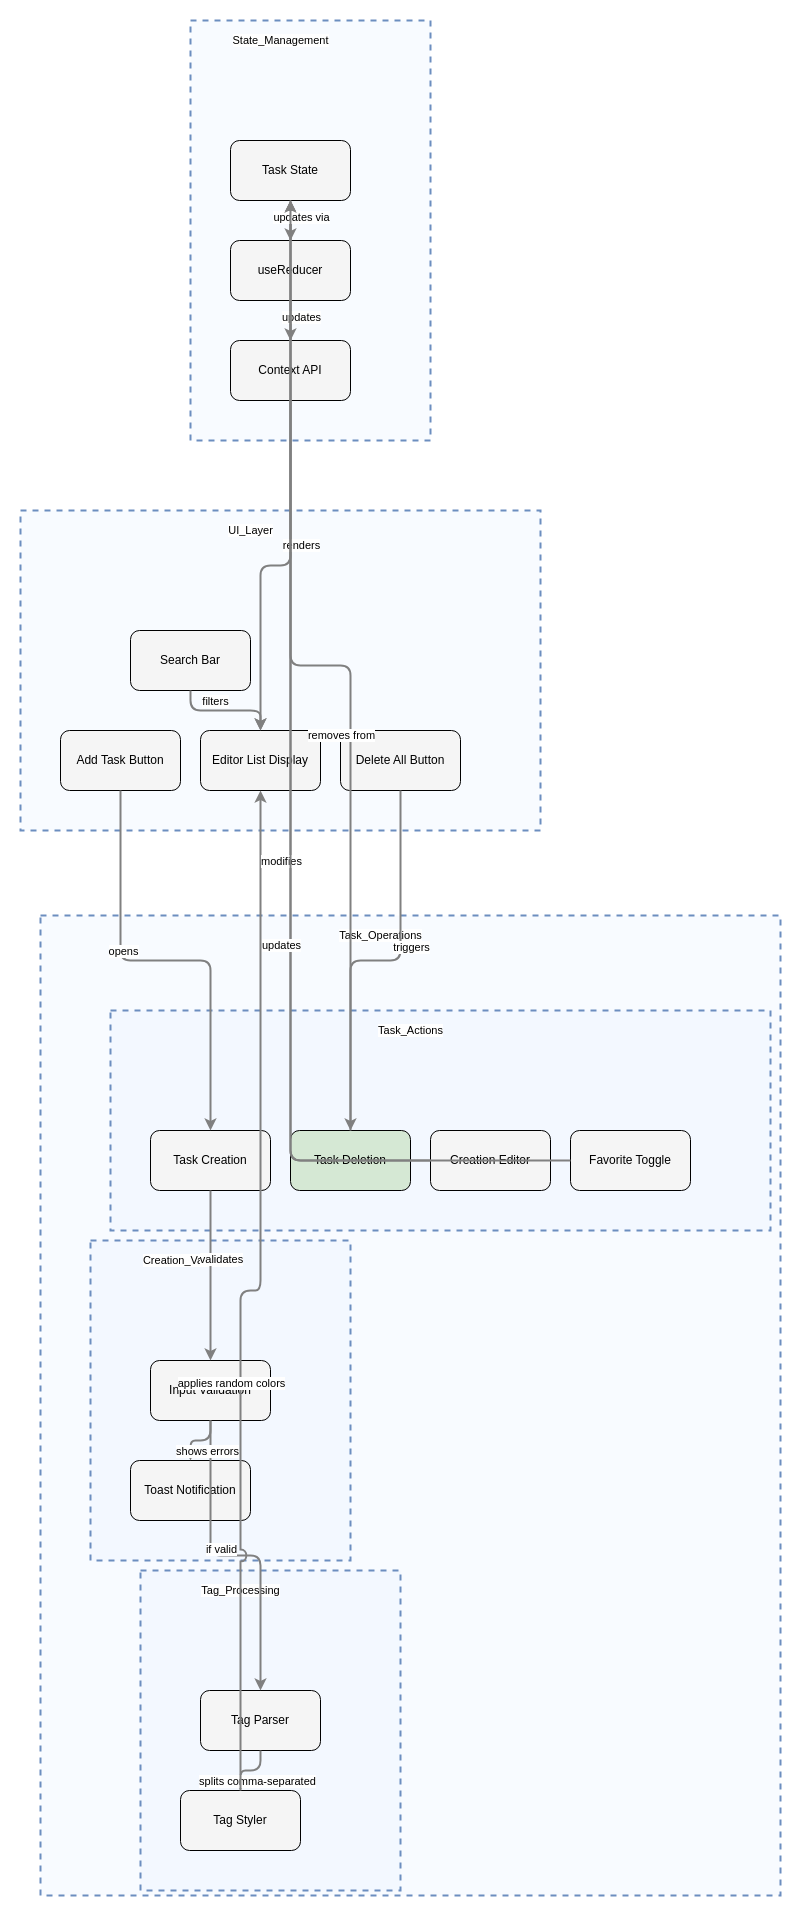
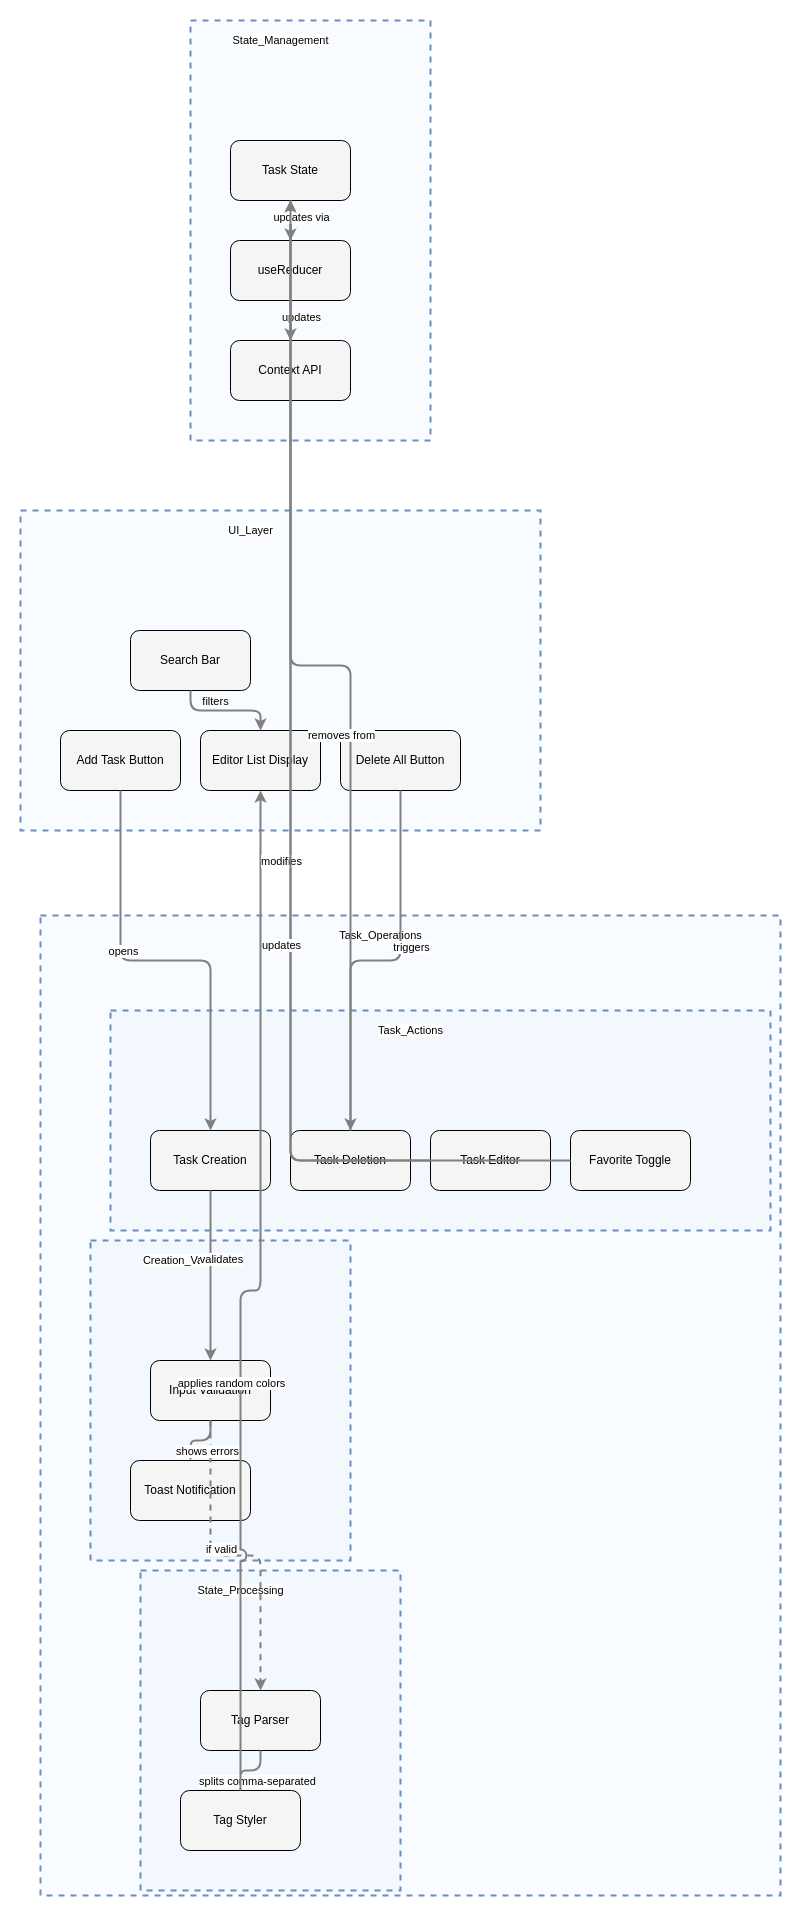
(261, 631) -> none
(351, 1161) -> (351, 1161)
(491, 1161) -> (491, 1161)
(241, 1591) -> (241, 1591)
(261, 1612) -> (261, 1612)
